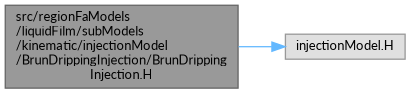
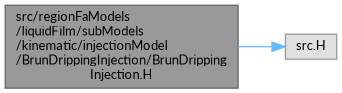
(345, 47) -> (311, 47)
